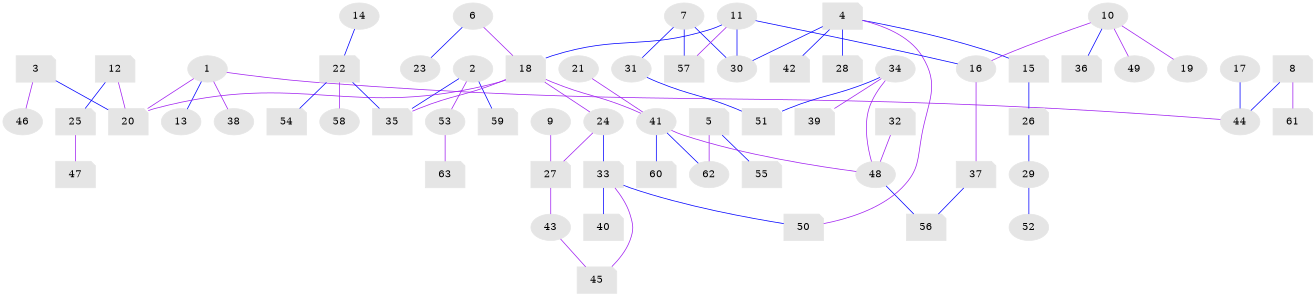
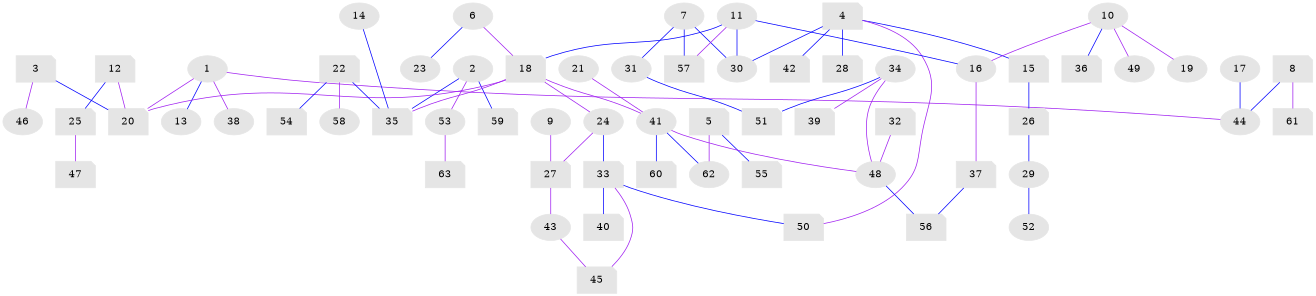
(350, 42) -> (376, 69)
